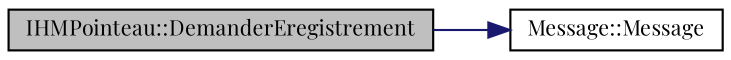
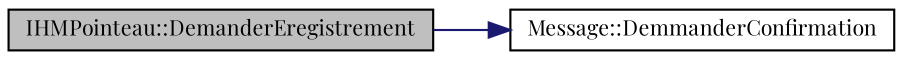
(617, 30) -> (702, 30)
